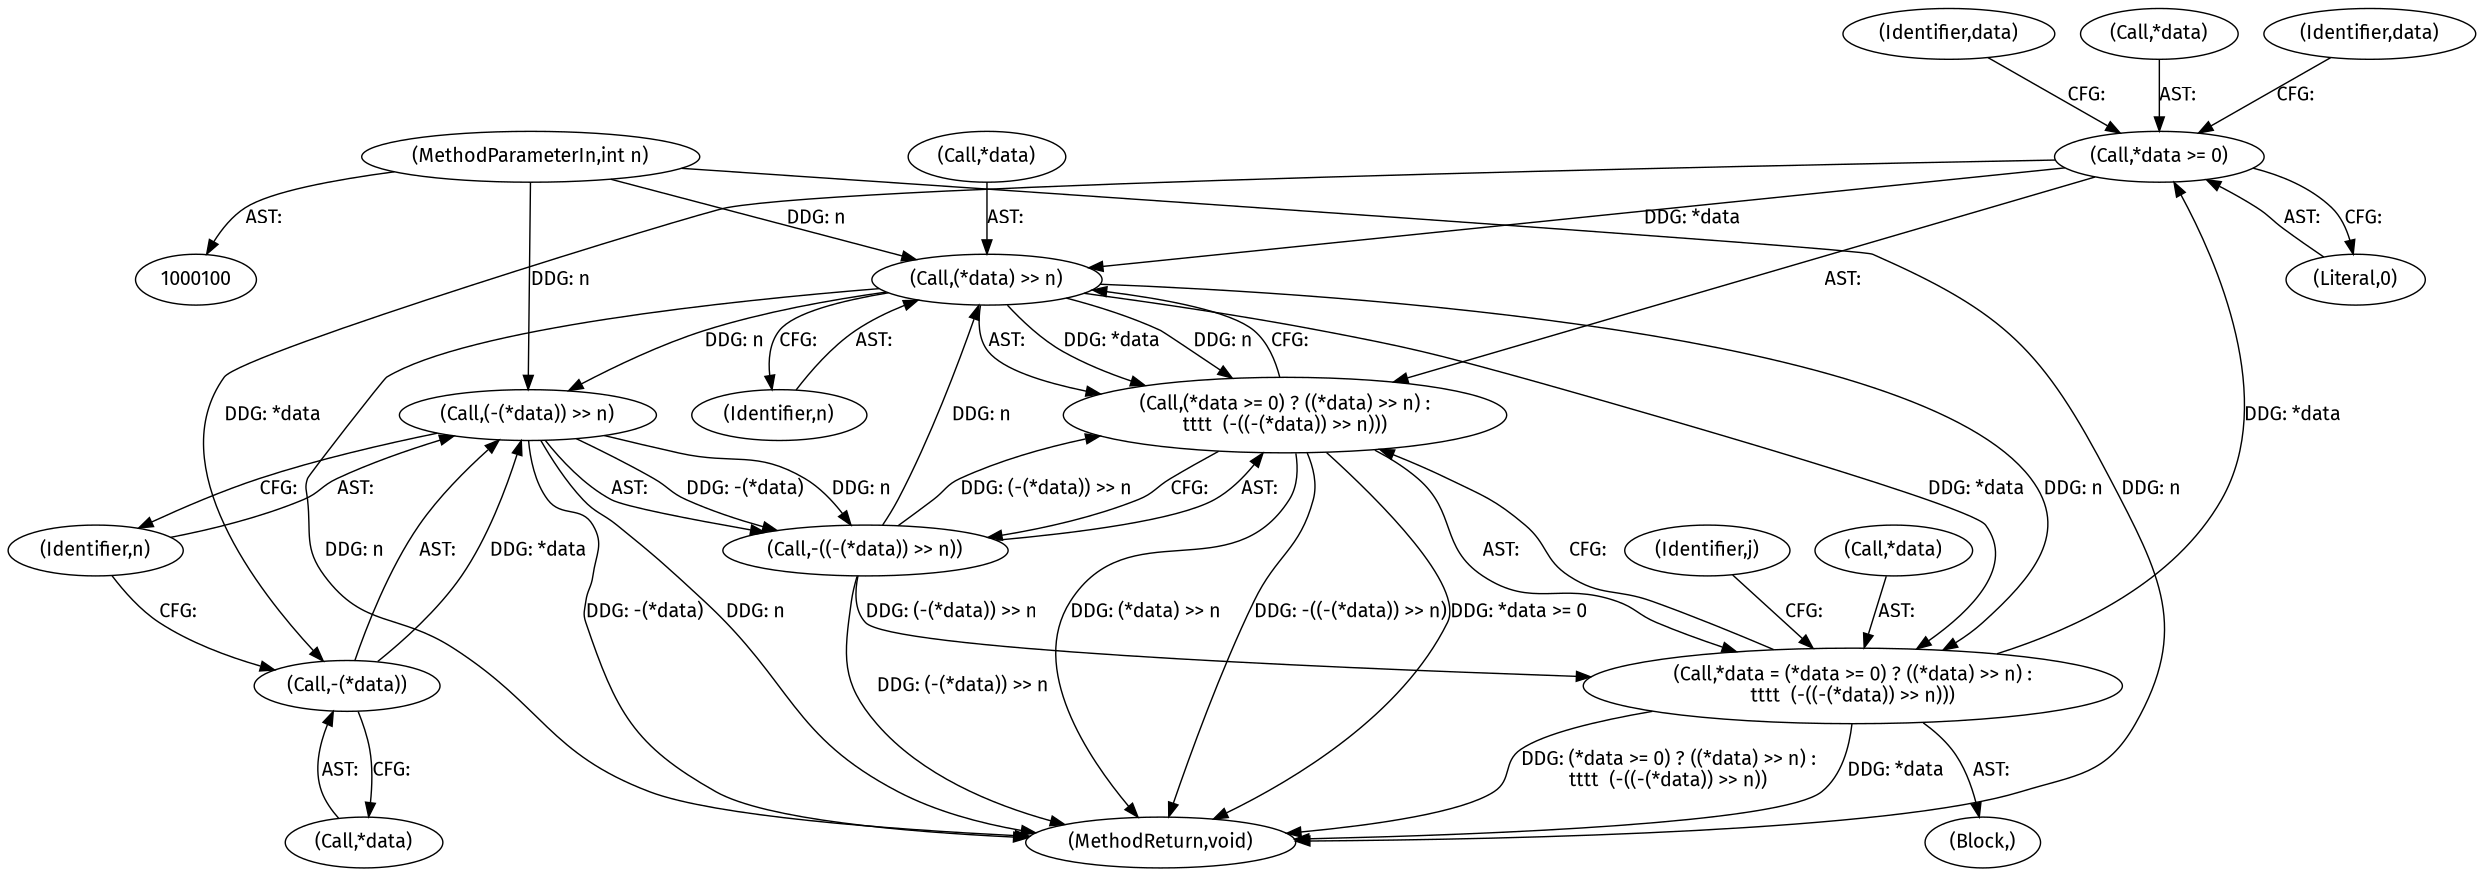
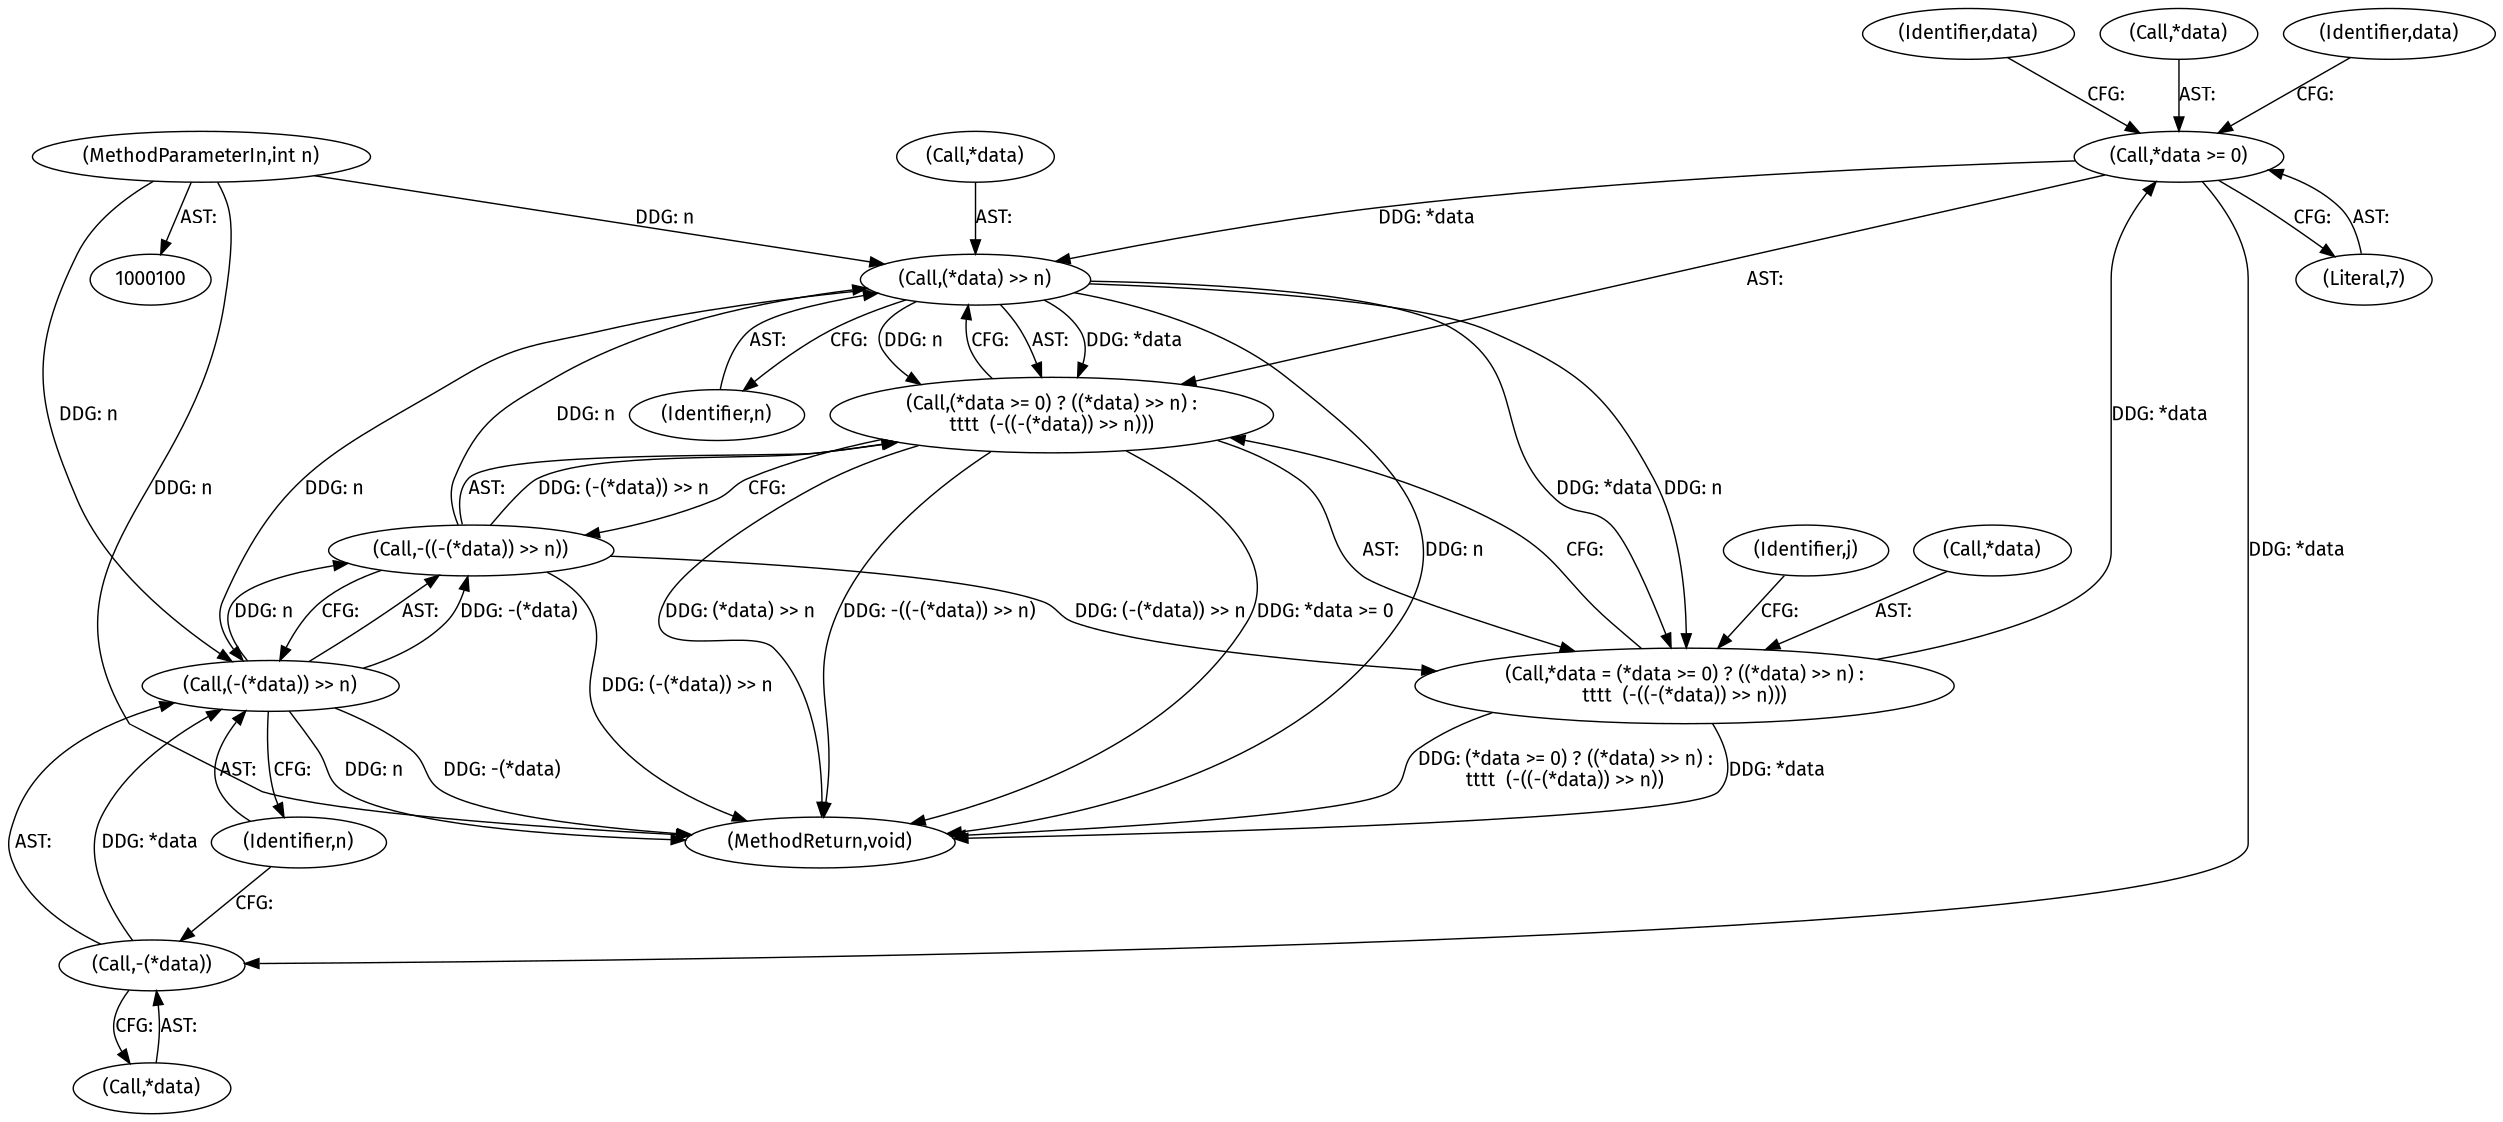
(2356, 280) -> (2364, 280)
none -> (325, 599)
(1983, 843) -> none
